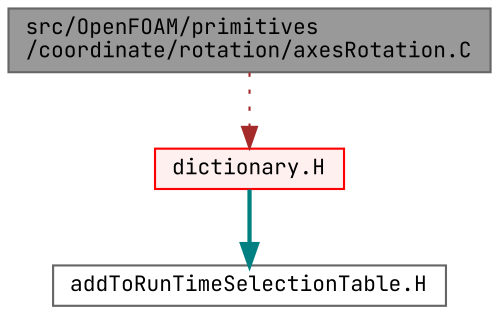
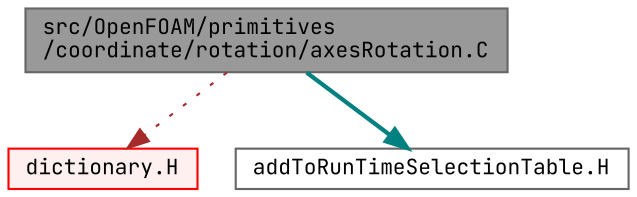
(250, 217) -> (348, 104)
